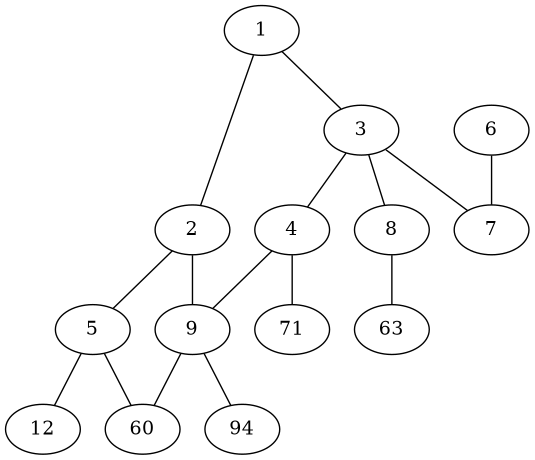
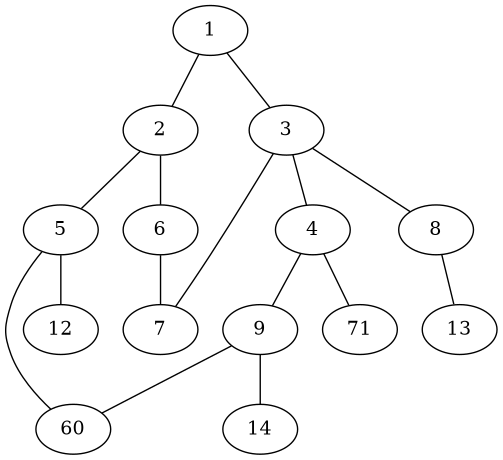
(192, 280) -> (161, 180)
(392, 330) -> (460, 330)
(242, 429) -> (260, 429)
